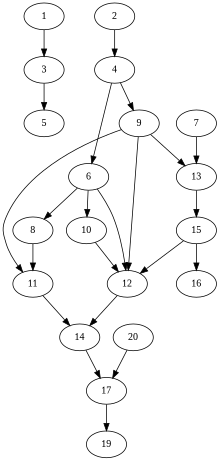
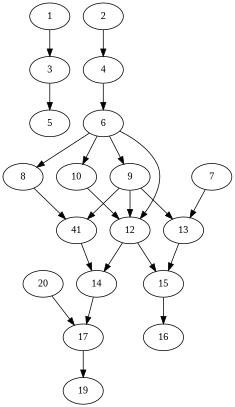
(125, 93) -> (115, 147)
(165, 255) -> (145, 254)
(33, 284) -> (77, 230)
